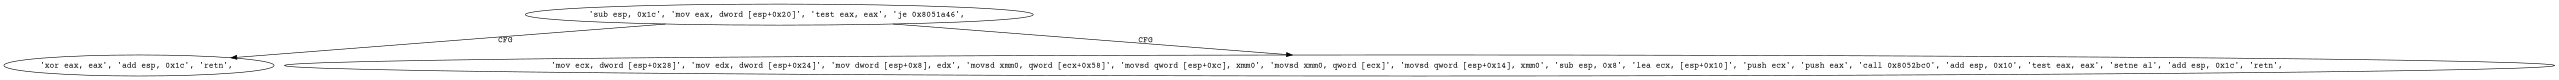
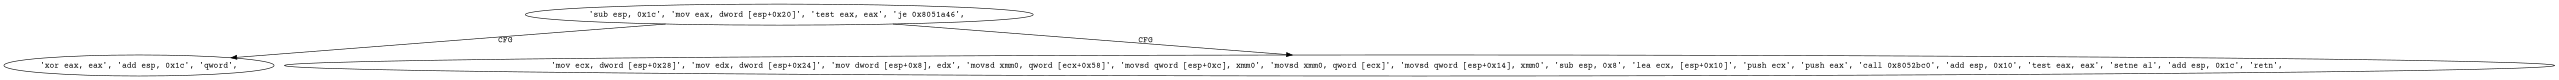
(139, 65) -> (139, 65)
